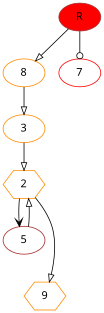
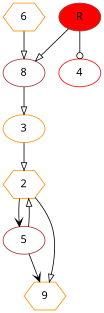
none -> (24, 17)
(24, 73) -> (24, 73)
(80, 73) -> (80, 73)
none -> (33, 264)
